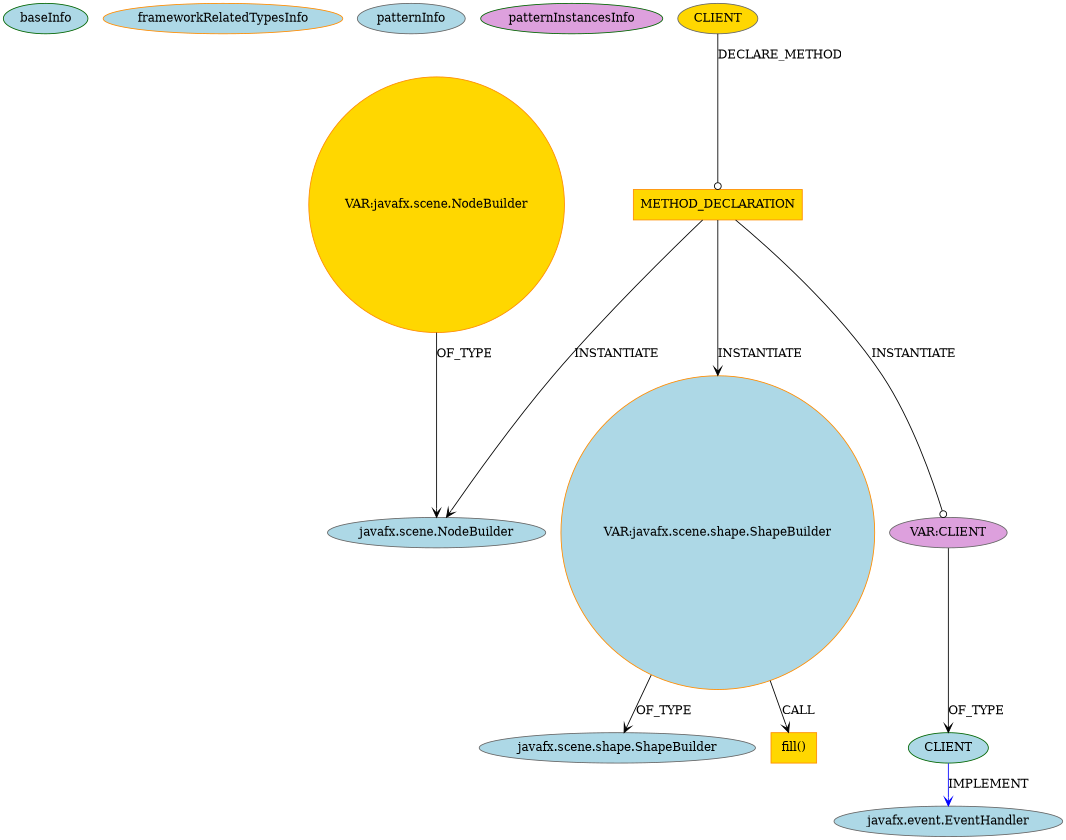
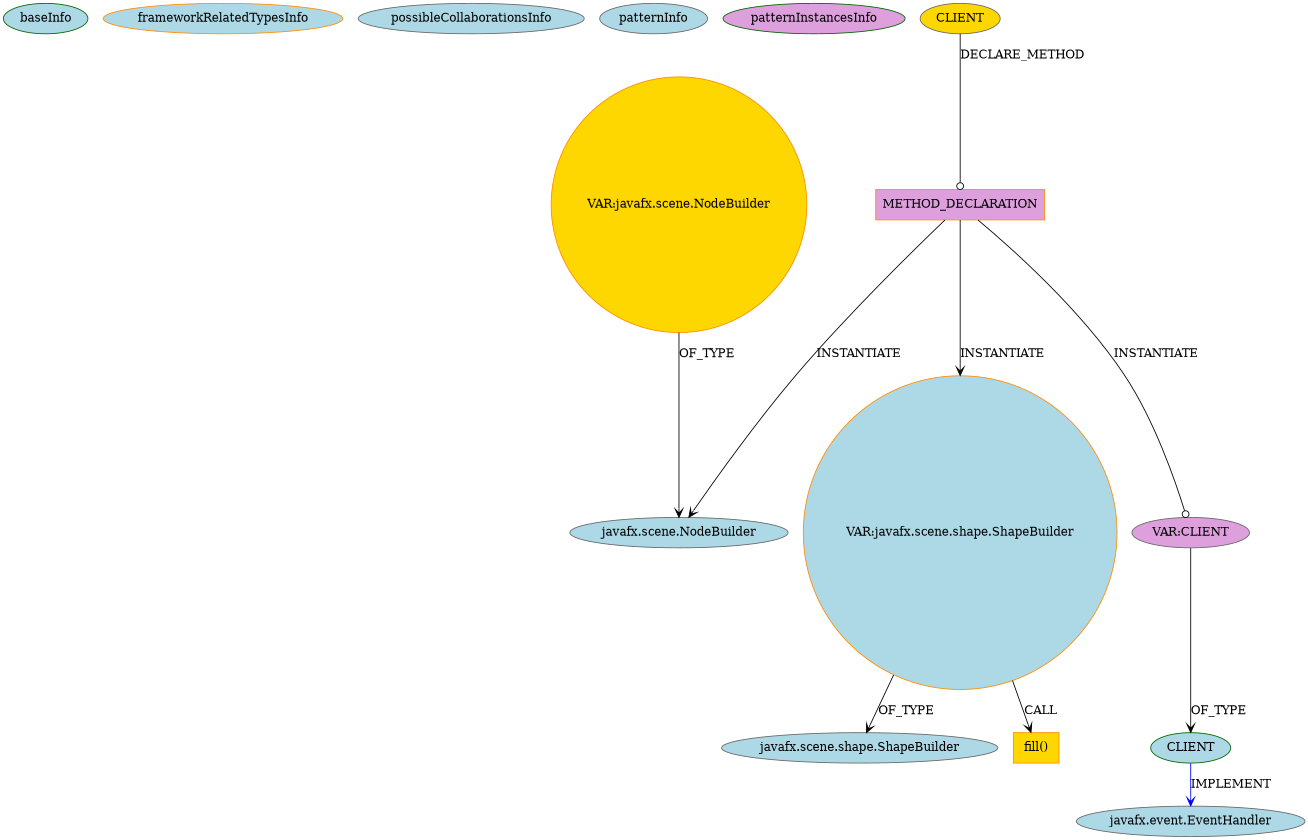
none -> (471, 19)
(718, 205) -> (960, 205)
